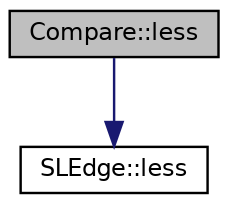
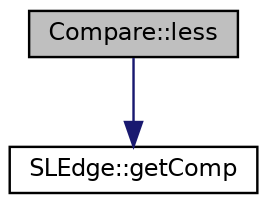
(114, 170) -> (134, 170)
